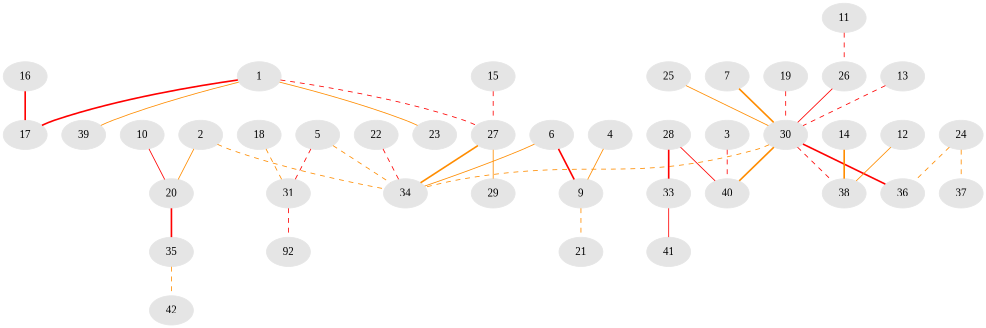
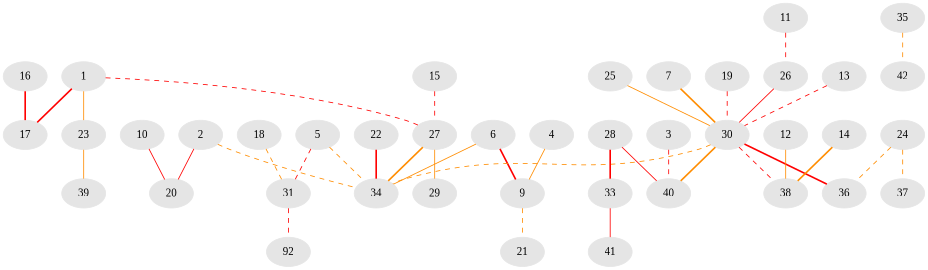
(169, 101) -> (84, 164)
(186, 164) -> (186, 164)
(391, 164) -> (376, 164)
(171, 223) -> none
